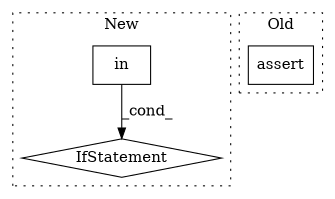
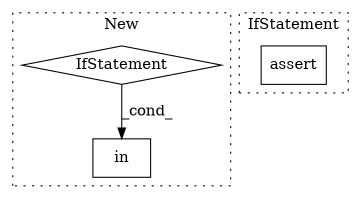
(281, 25) -> (294, 25)
(122, 106) -> (122, 106)
